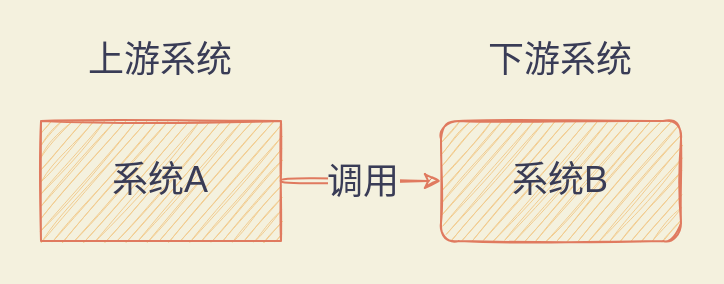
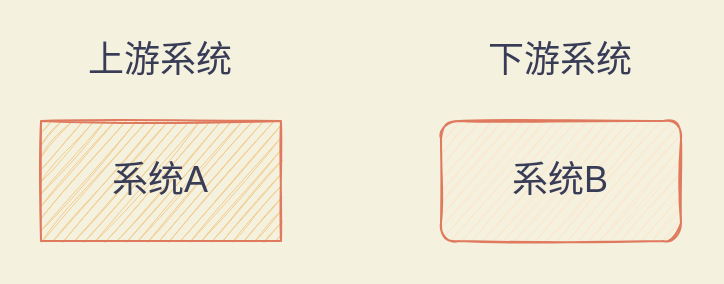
(355, 181) -> none
(561, 181) -> (561, 181)
